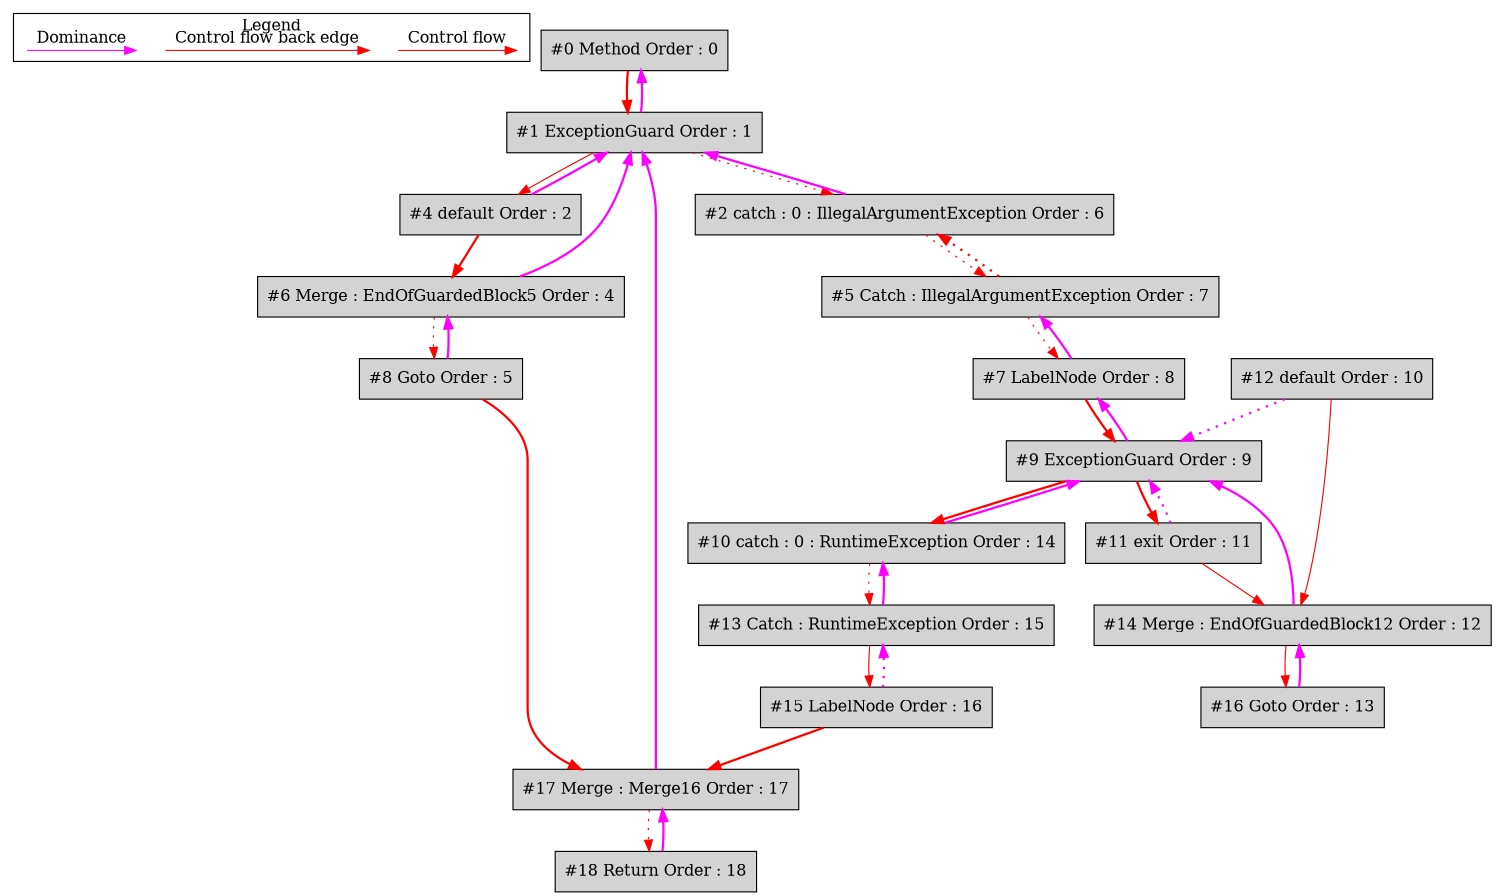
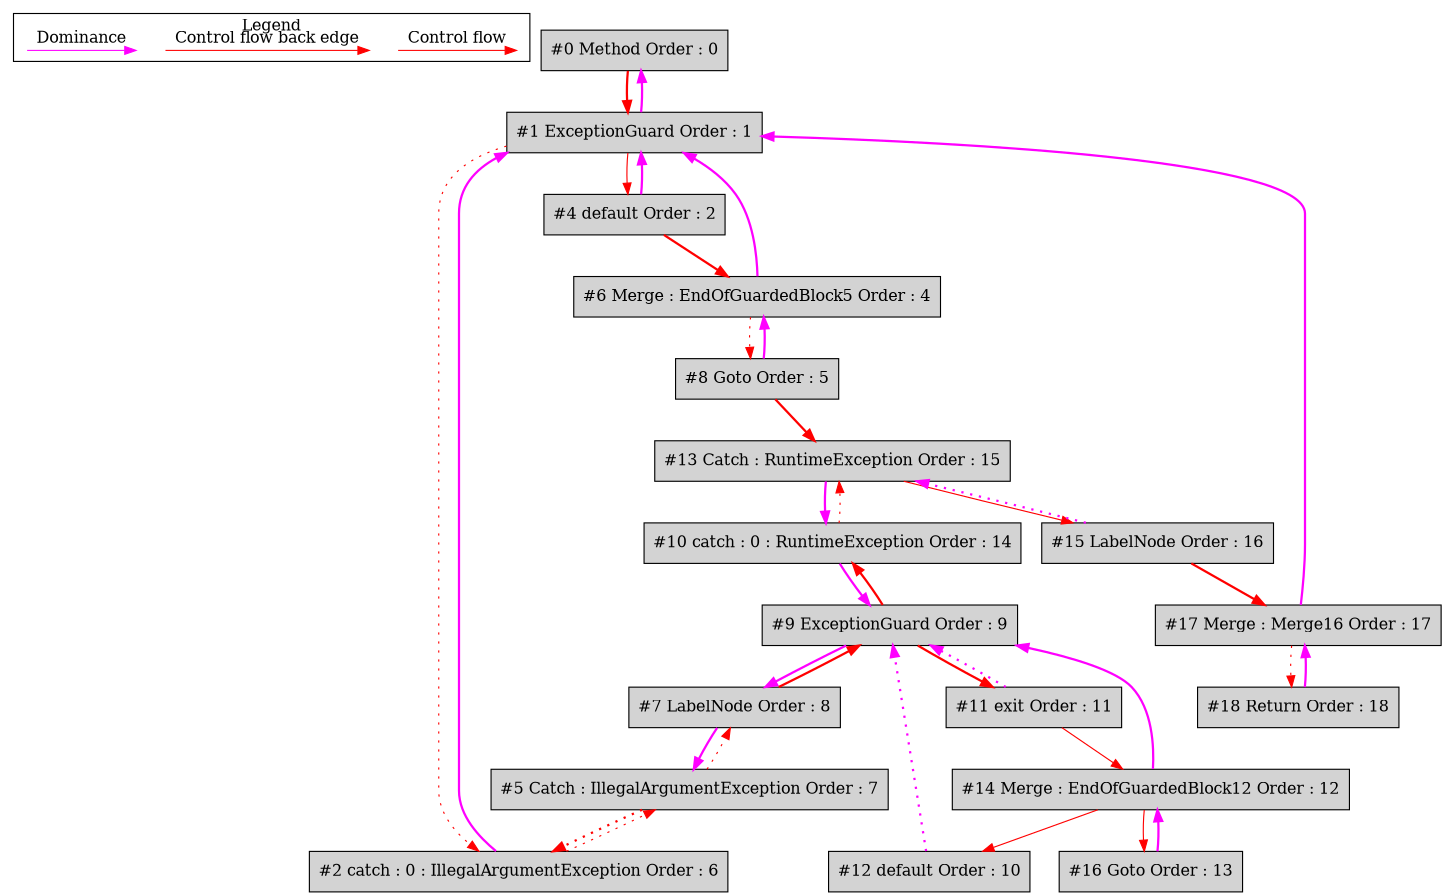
(1323, 497) -> (1046, 829)
(528, 582) -> (791, 416)
